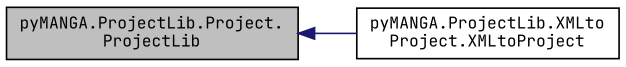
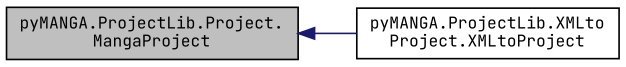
(152, 33) -> (152, 33)
